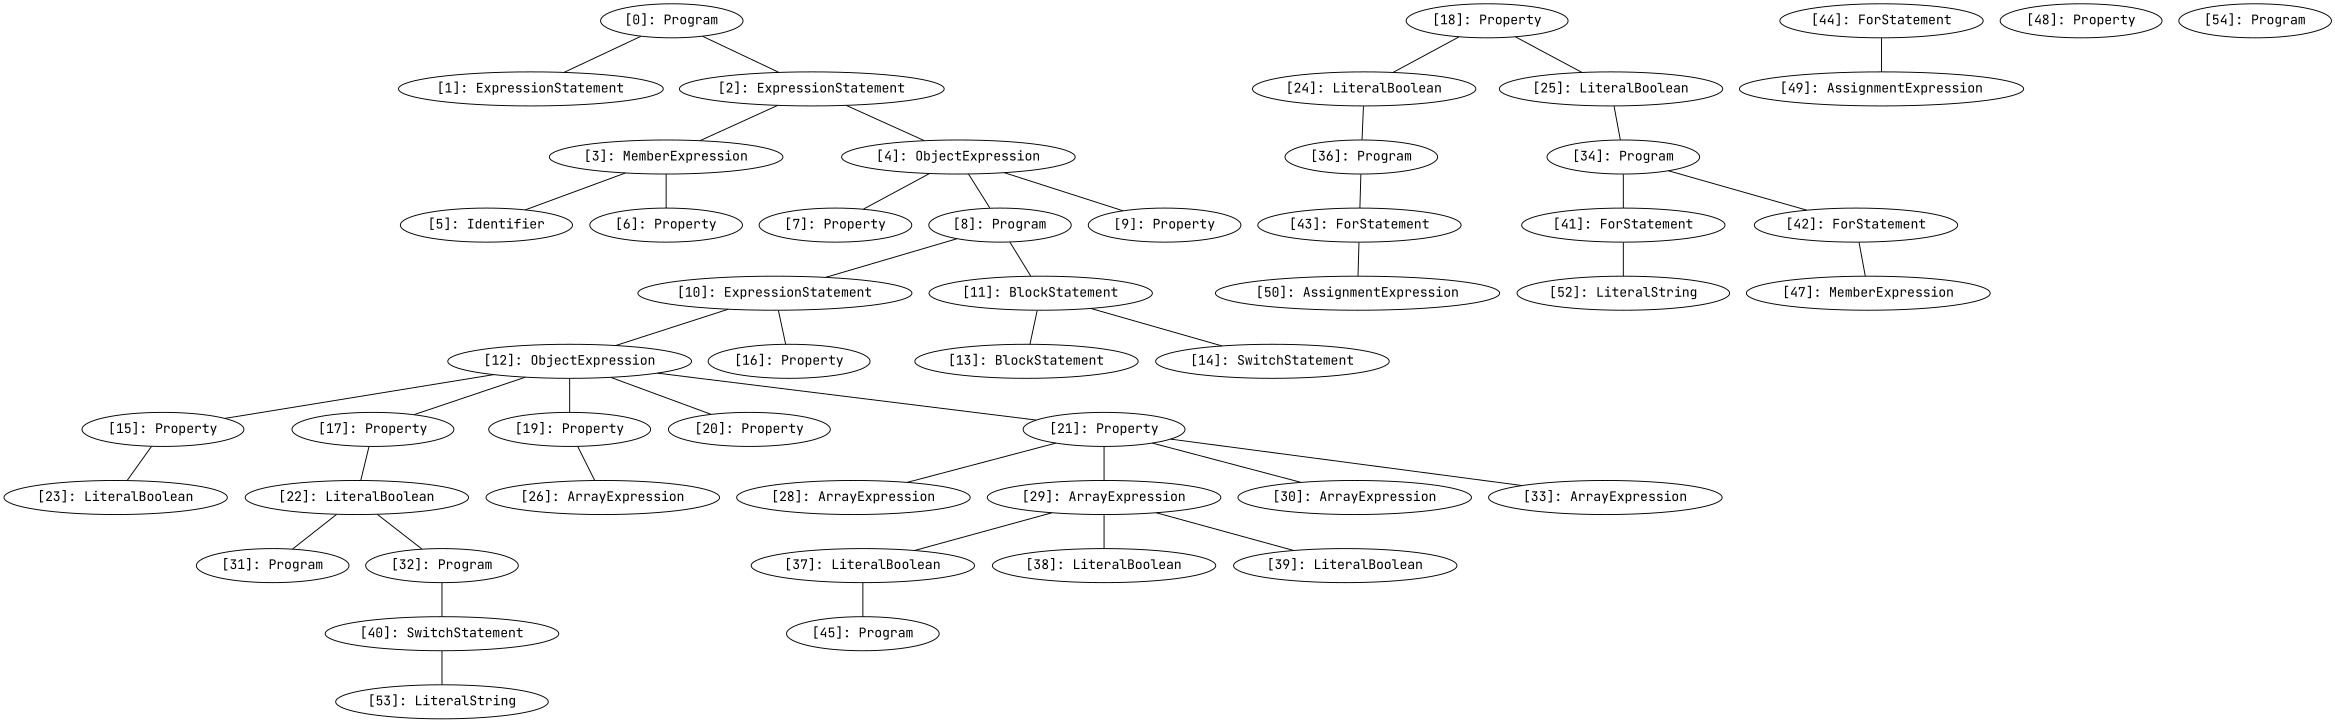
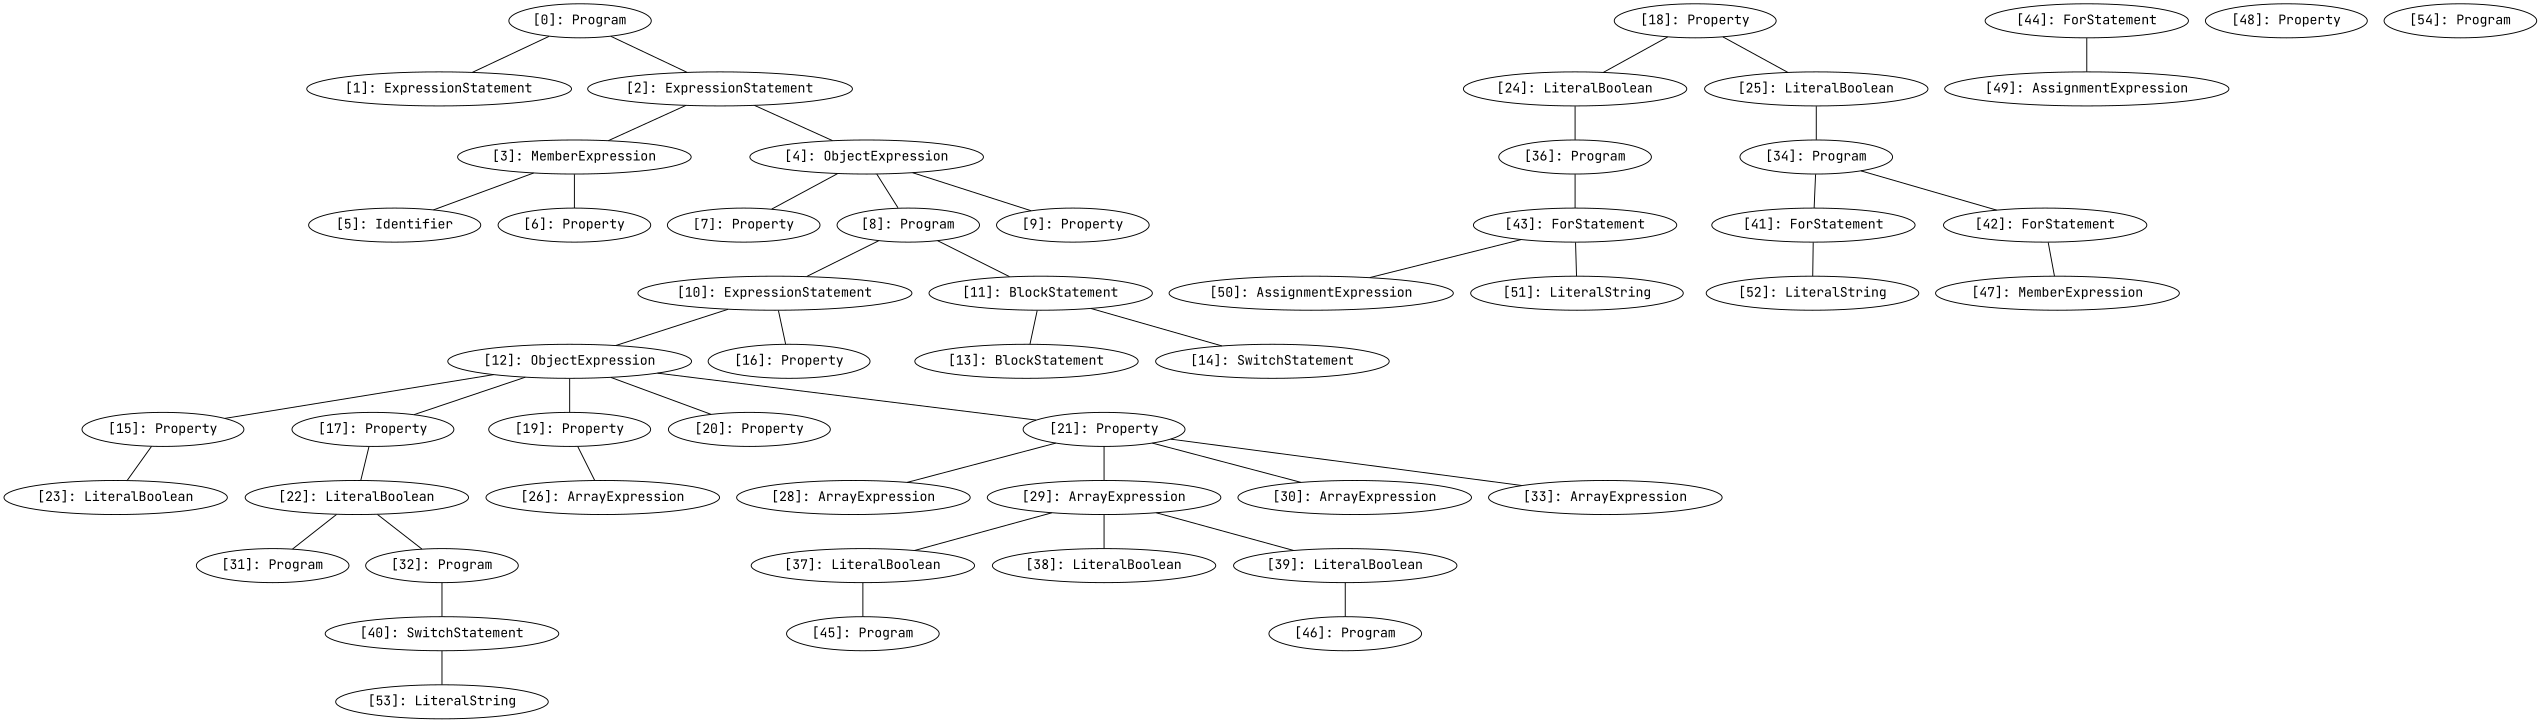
none -> (1577, 293)
none -> (1345, 634)
